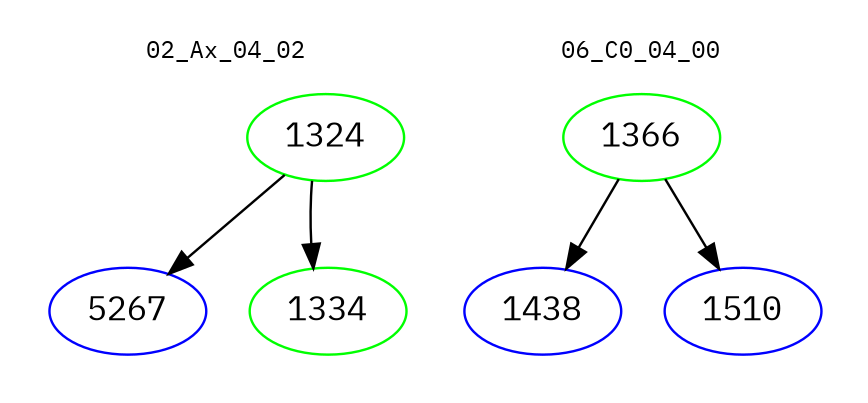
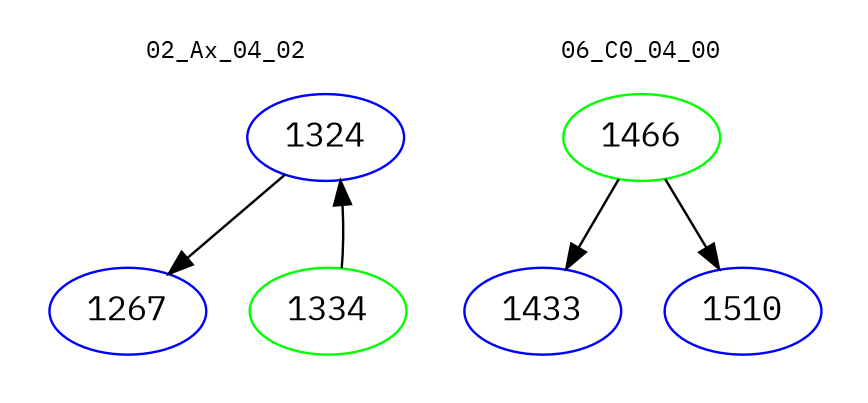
(326, 138) -> (326, 138)
(642, 138) -> (642, 138)
(311, 212) -> (343, 237)
(128, 311) -> (128, 311)
(543, 311) -> (543, 311)
